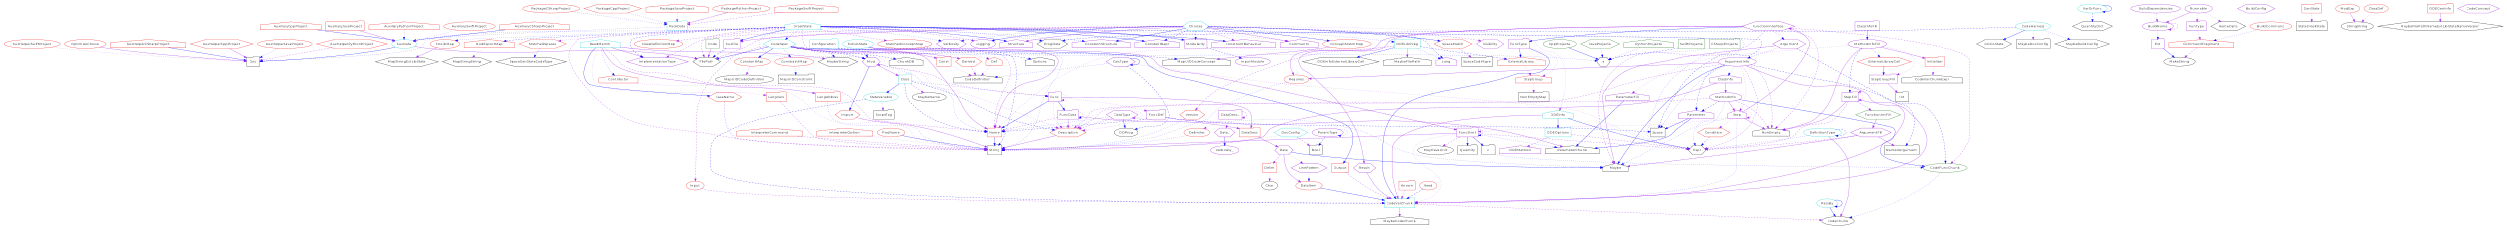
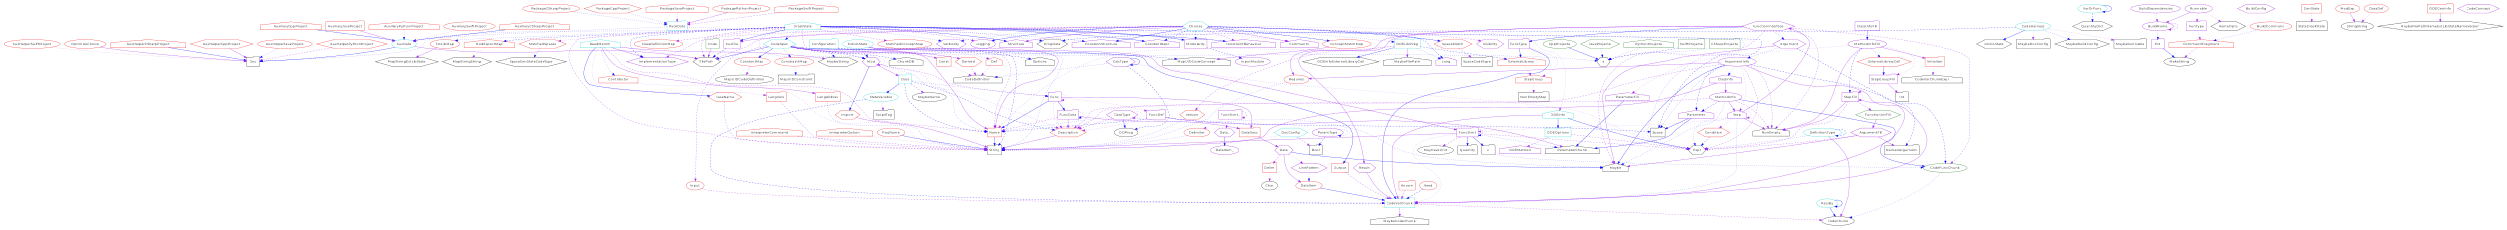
none -> (2130, 44)
(1230, 115) -> (1230, 115)
(1225, 150) -> (1225, 150)
